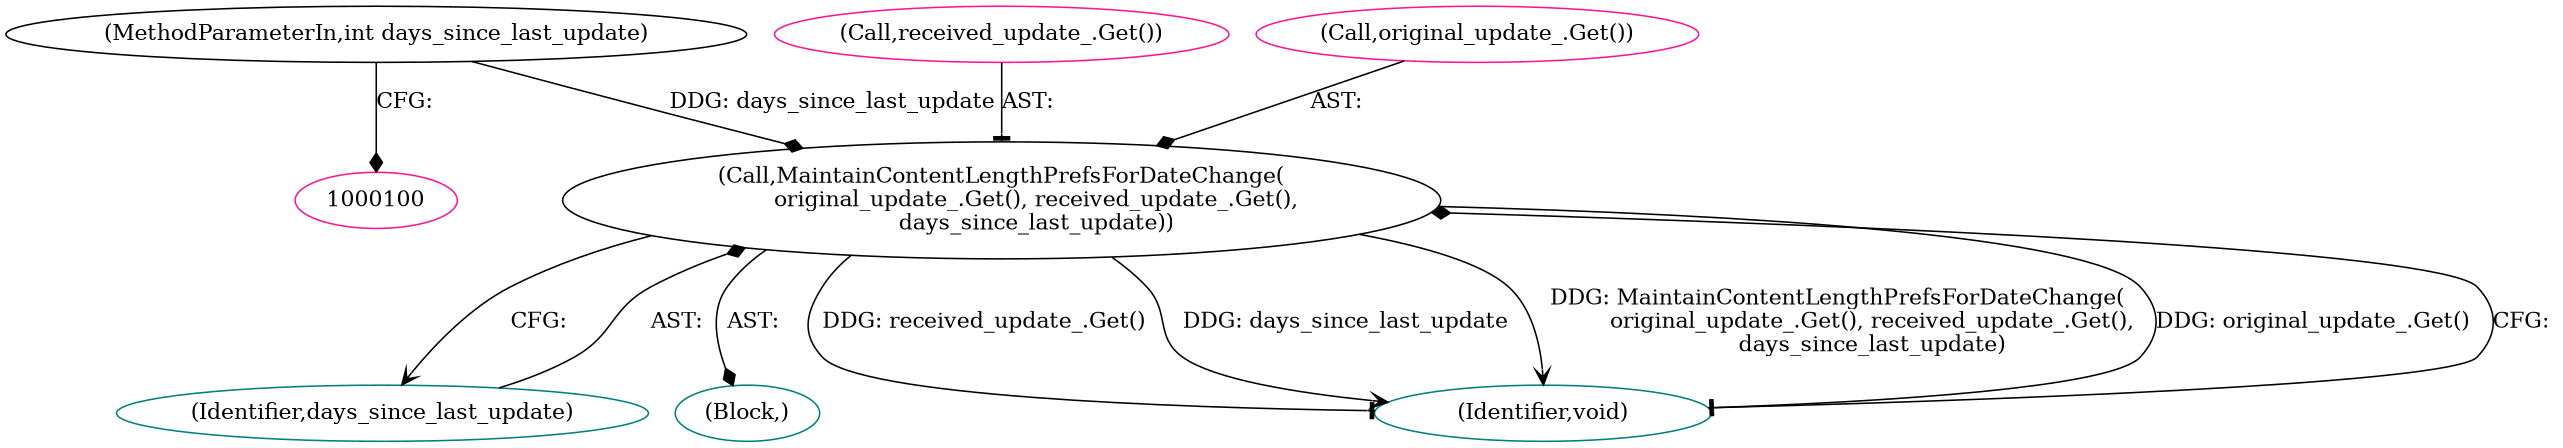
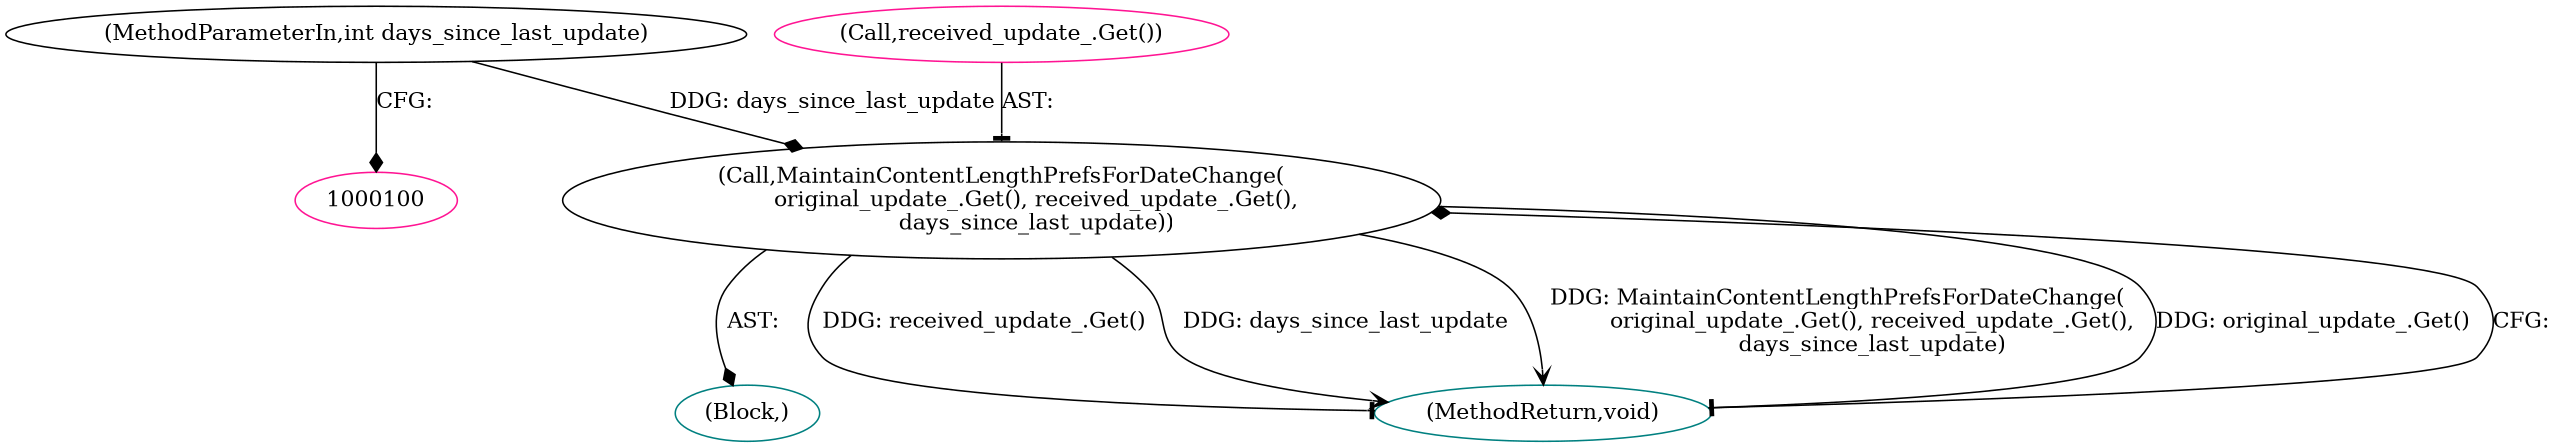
(1477, 34) -> none
(382, 413) -> none
(1543, 413) -> (1543, 413)
